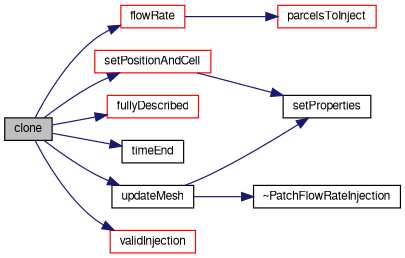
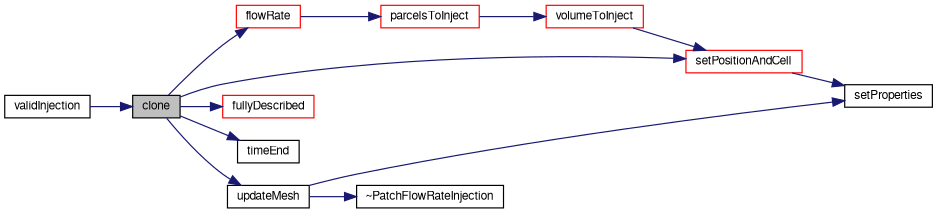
none -> (595, 17)
(64, 187) -> (105, 107)
(153, 242) -> (47, 107)
